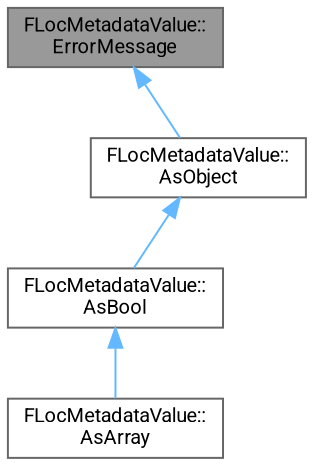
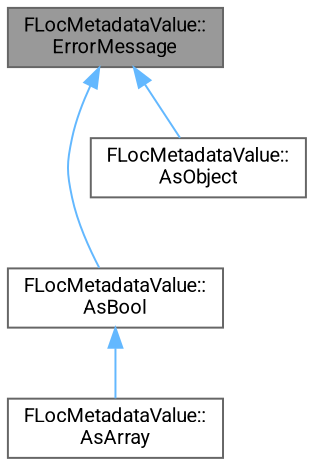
(151, 241) -> (69, 178)
